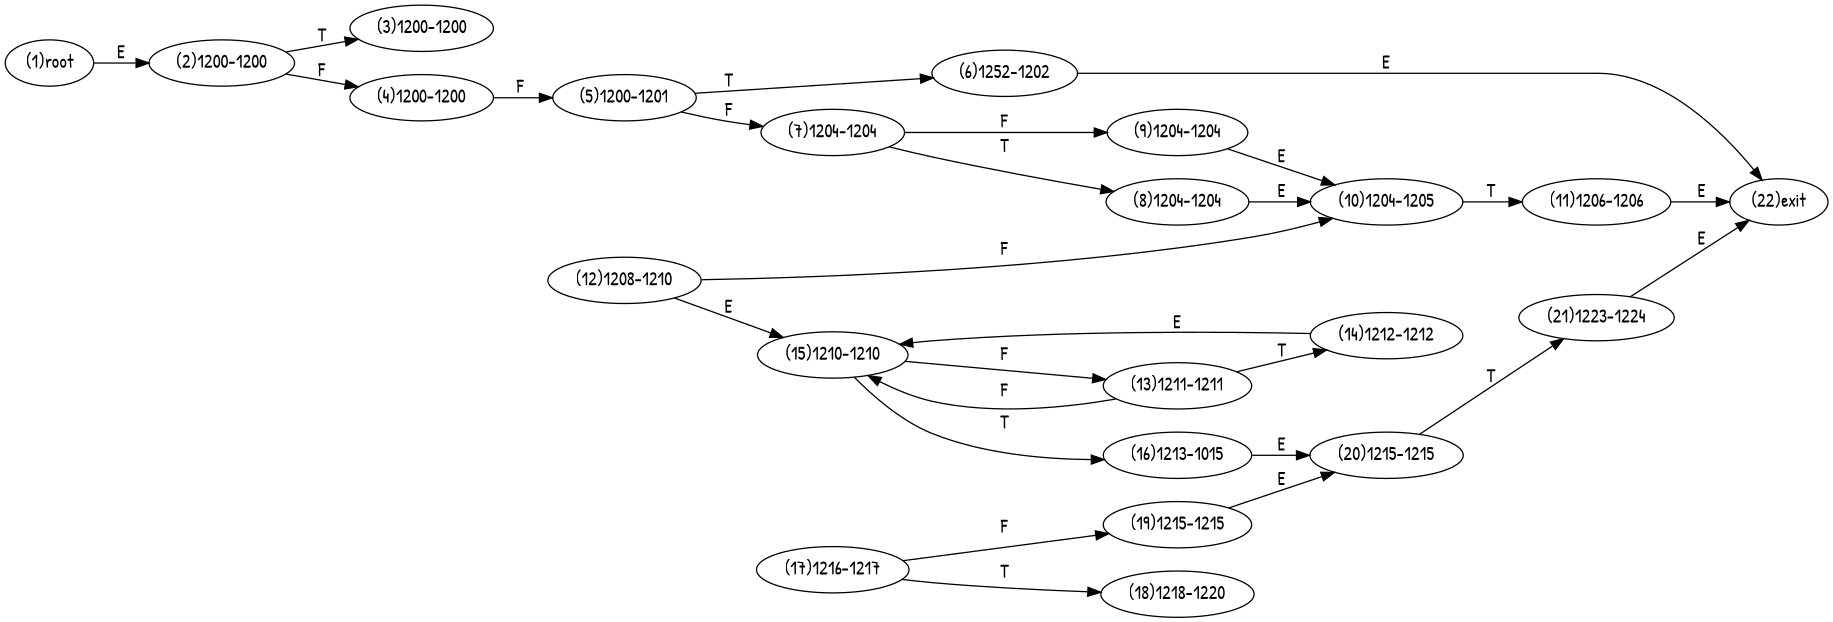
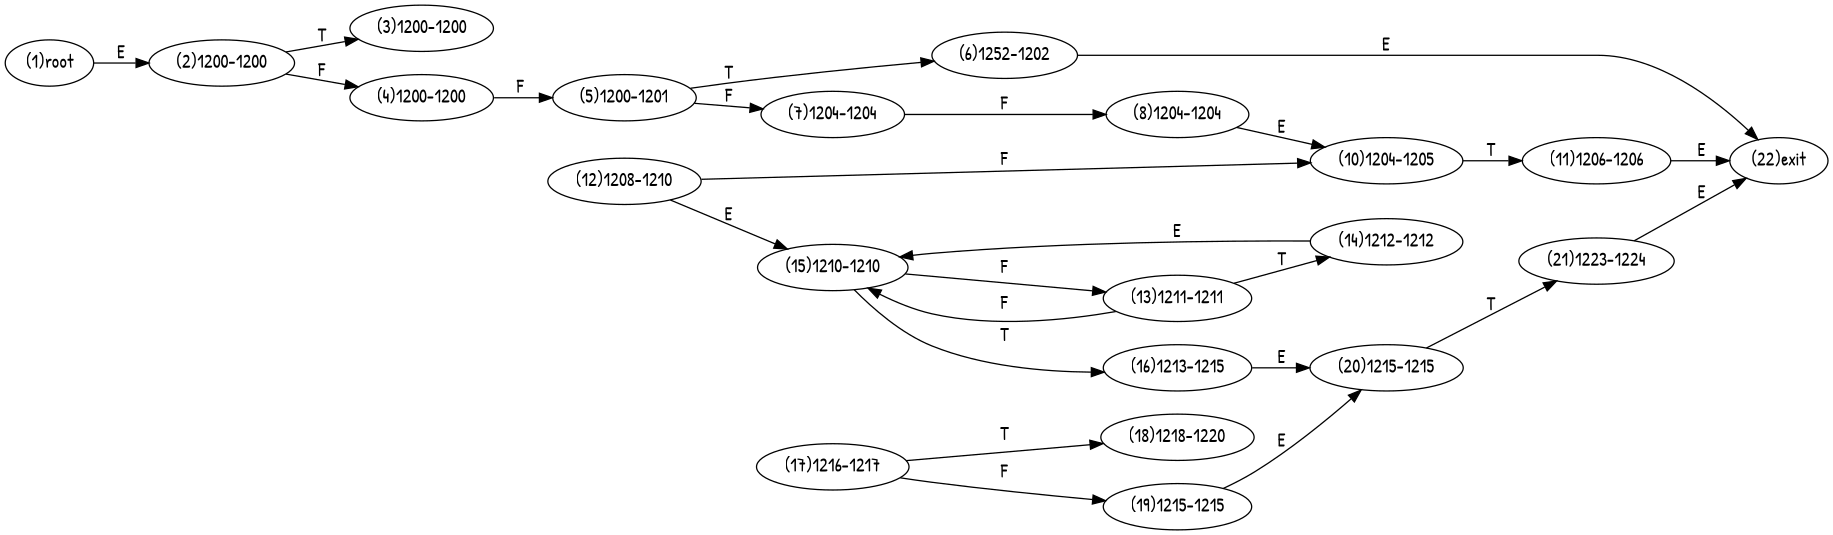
(1177, 132) -> none
(1005, 147) -> (1005, 105)
(1177, 455) -> (1177, 368)
